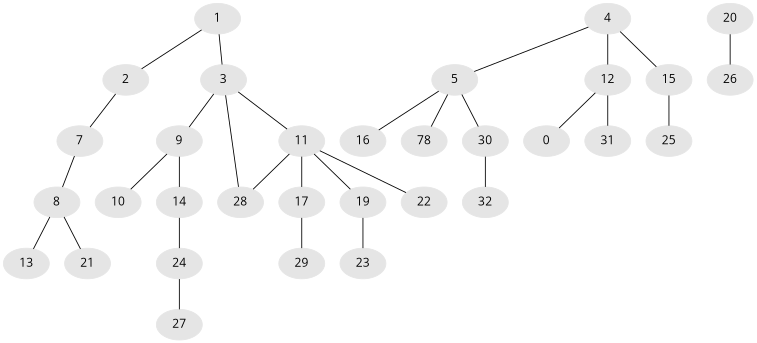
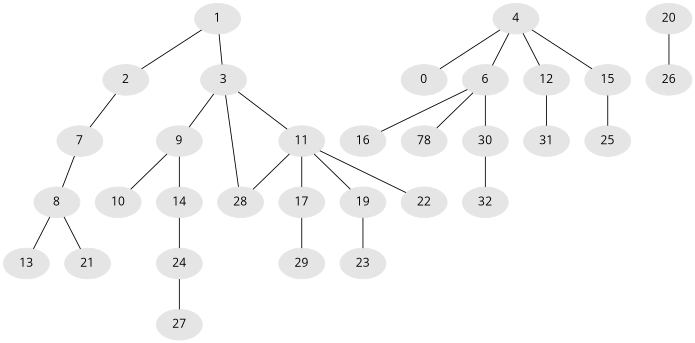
(455, 80) -> (485, 80)
(577, 110) -> (470, 49)
